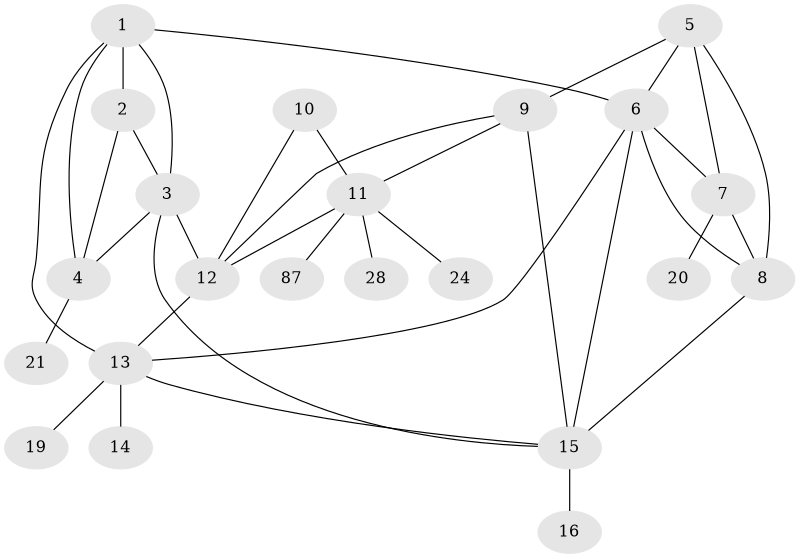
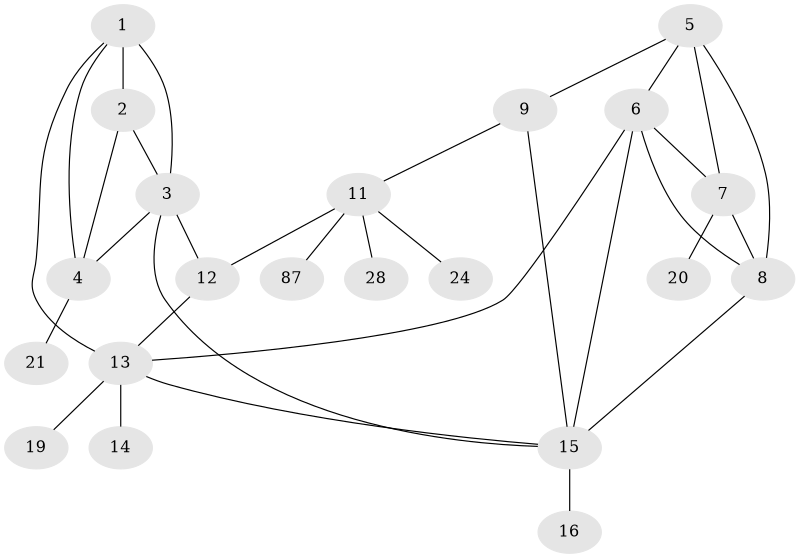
(383, 57) -> none
(305, 110) -> none
(351, 157) -> none
